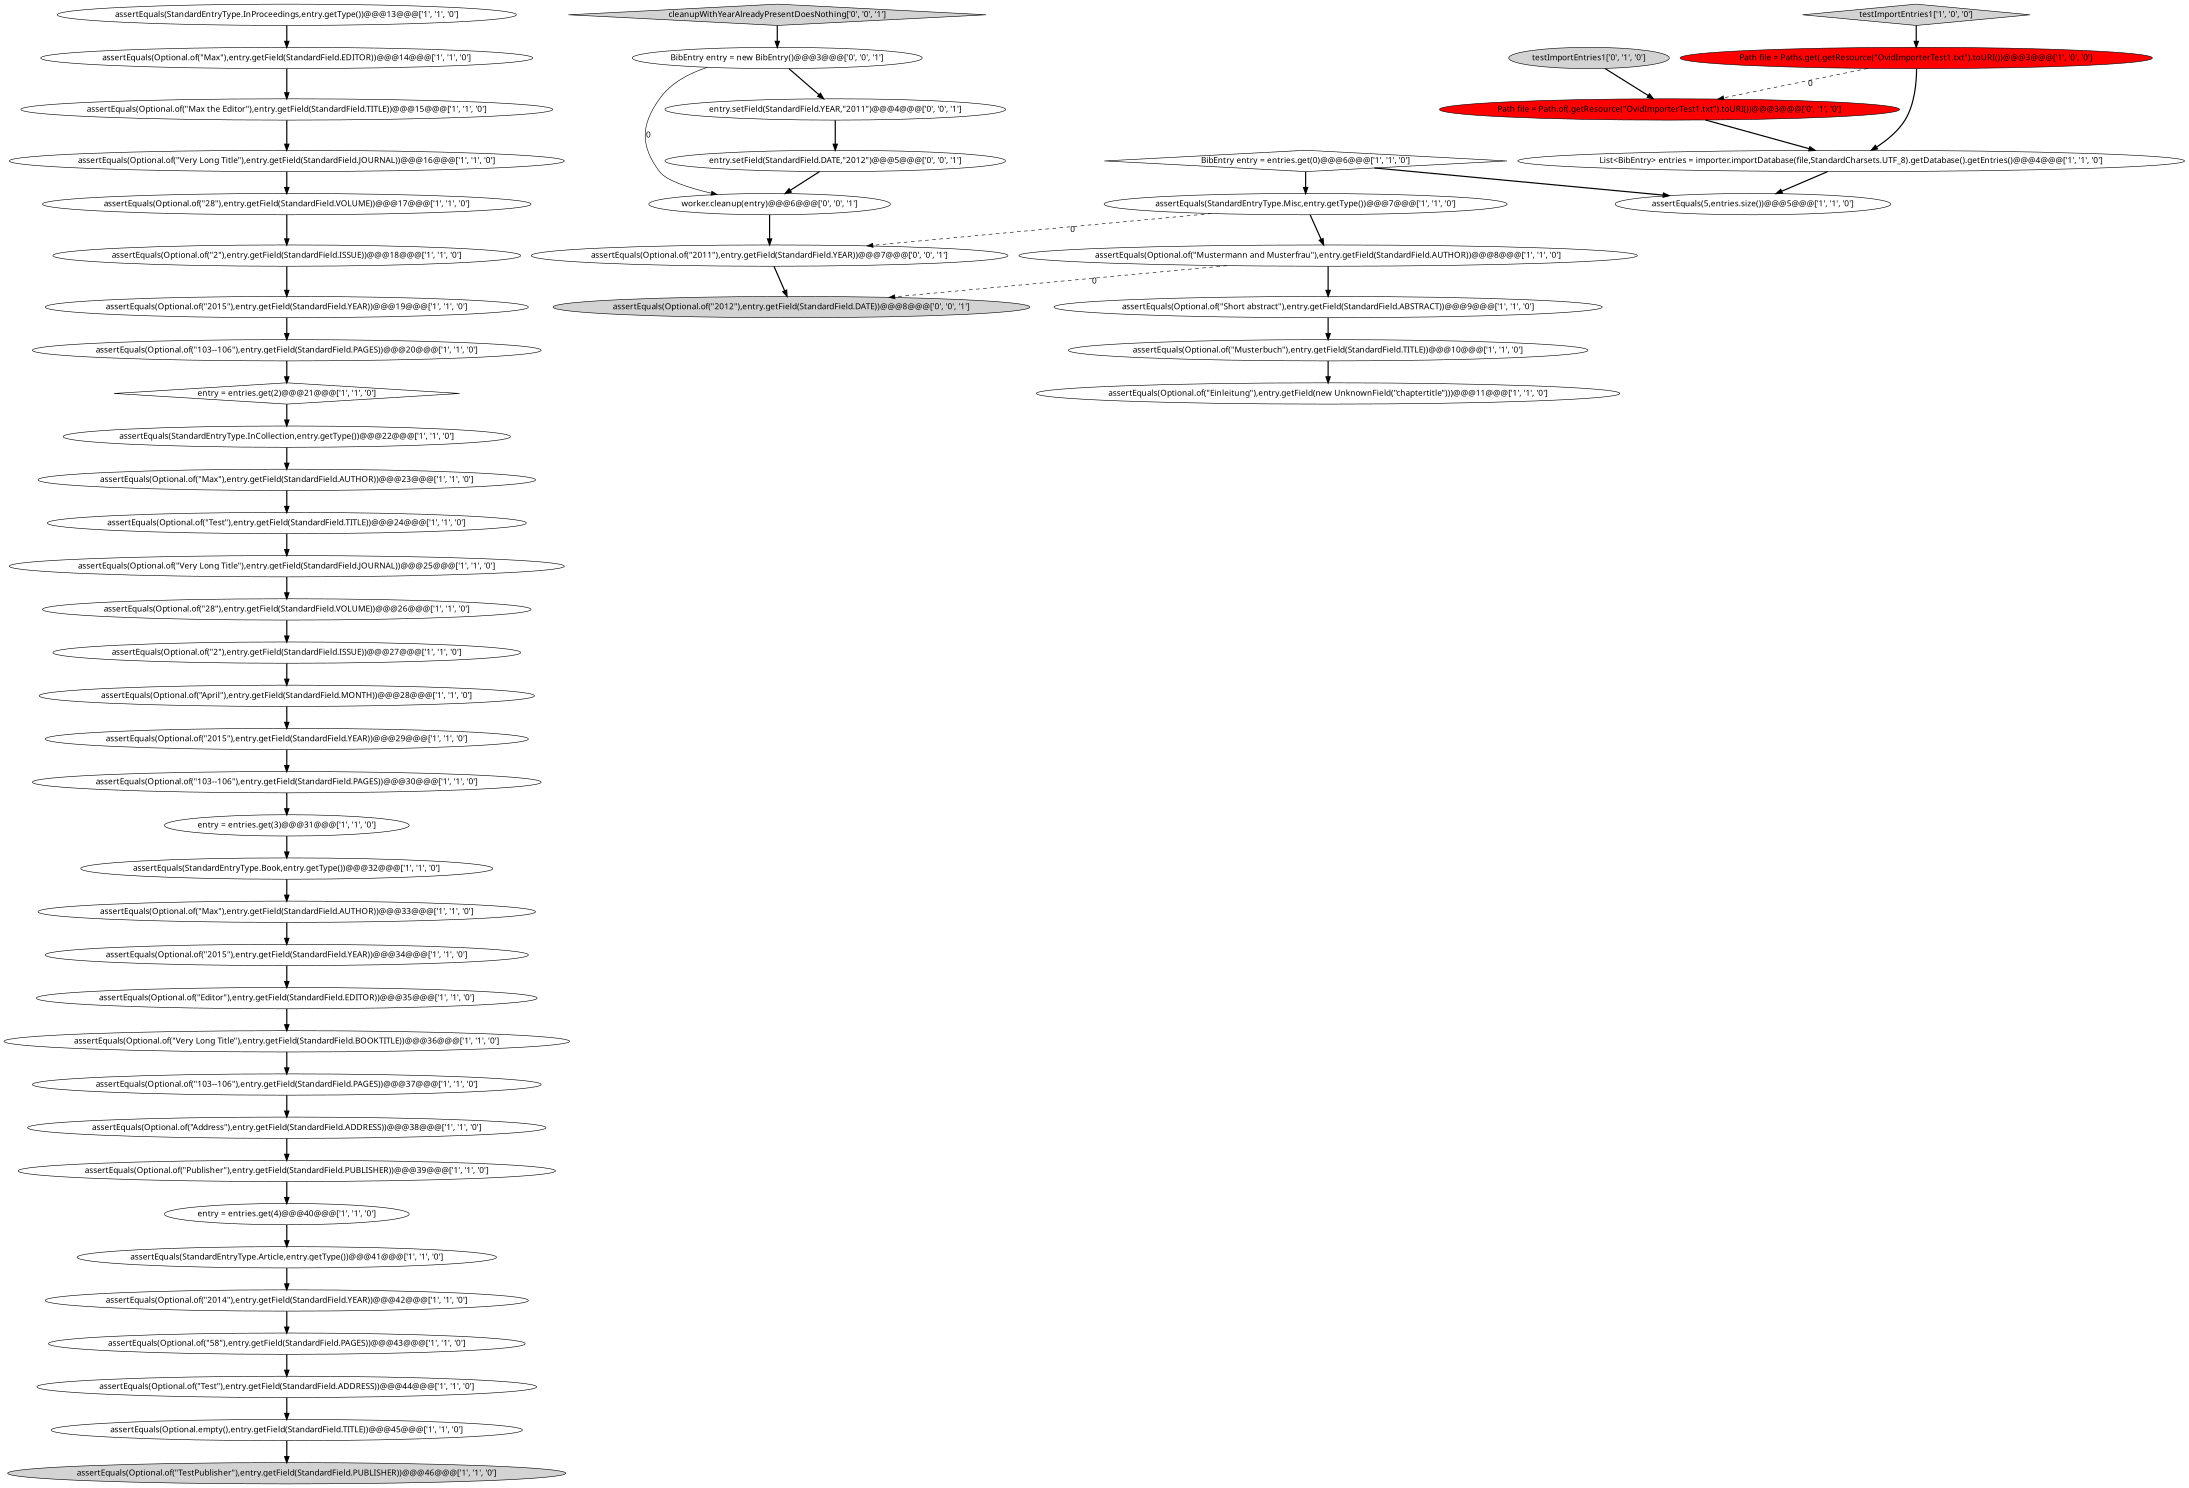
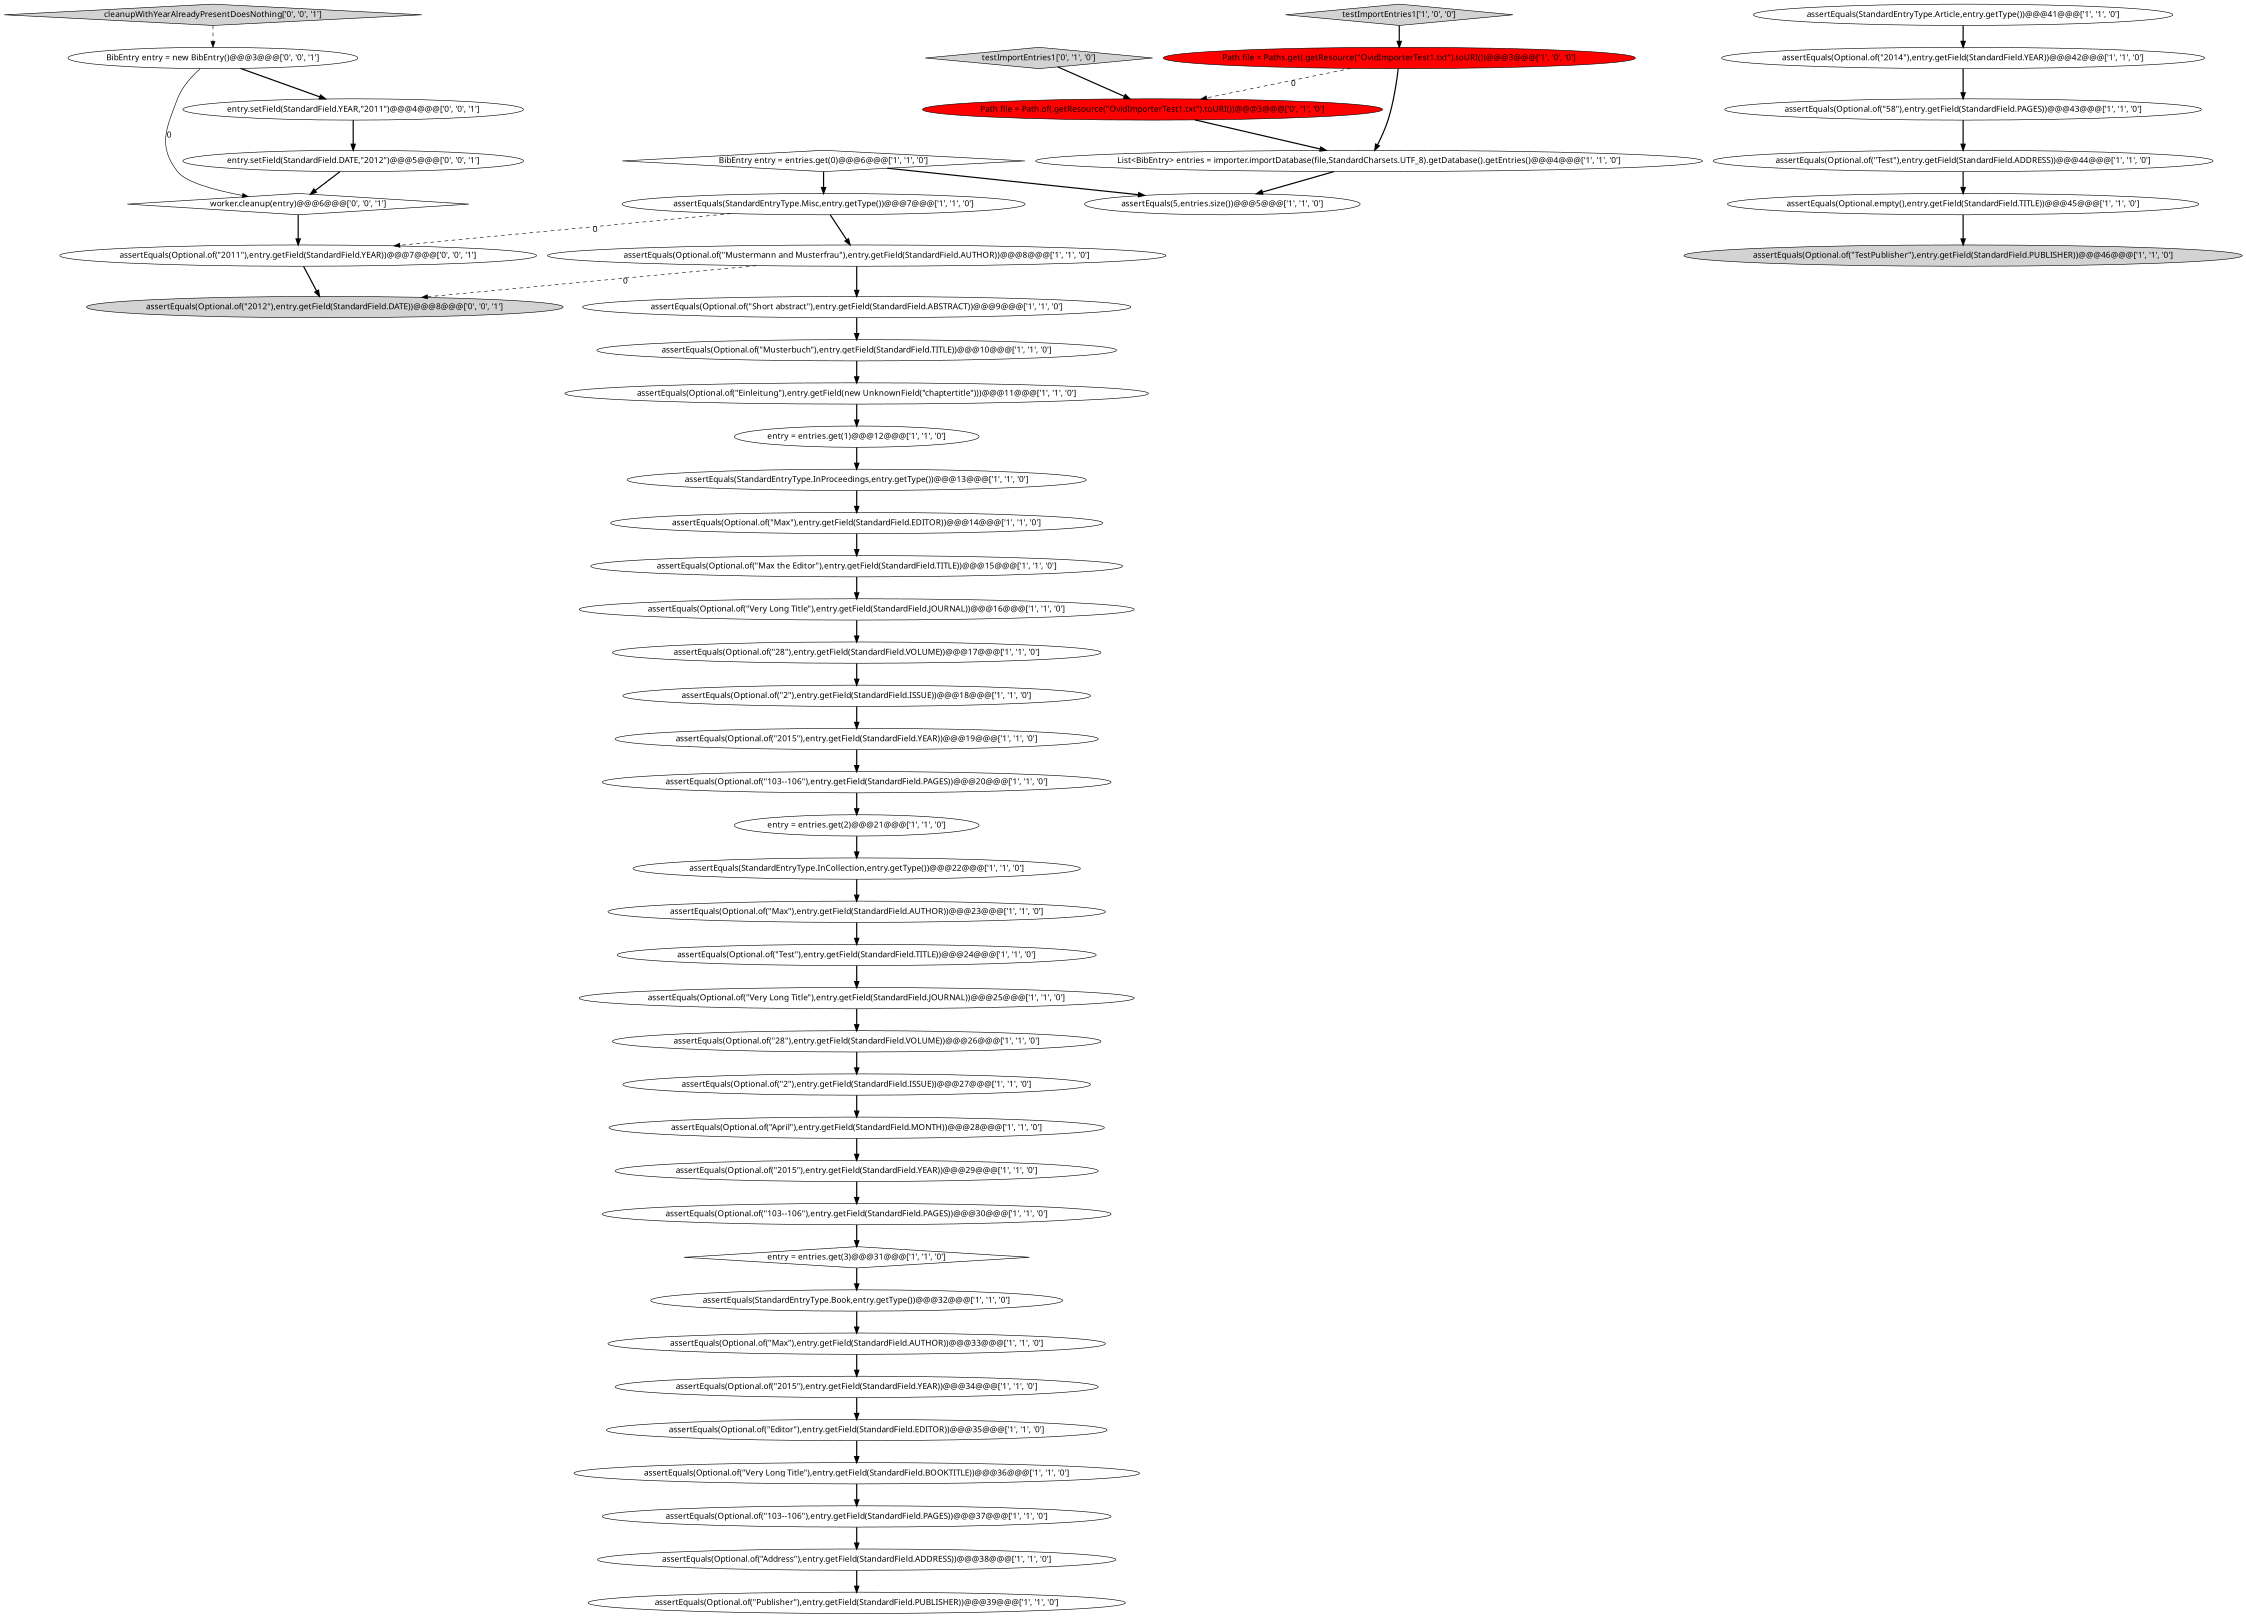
(777, 33) -> (213, 33)
(1589, 58) -> (1039, 58)
(770, 204) -> (298, 204)
(287, 393) -> (857, 825)
none -> (857, 437)
(287, 825) -> (857, 1257)
(287, 1214) -> none
